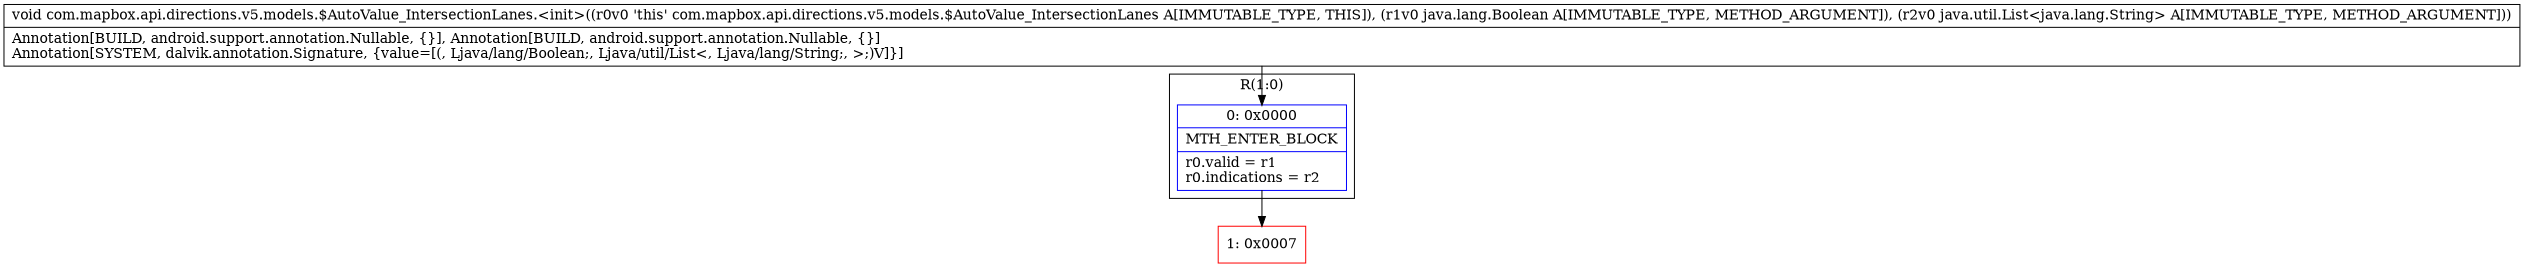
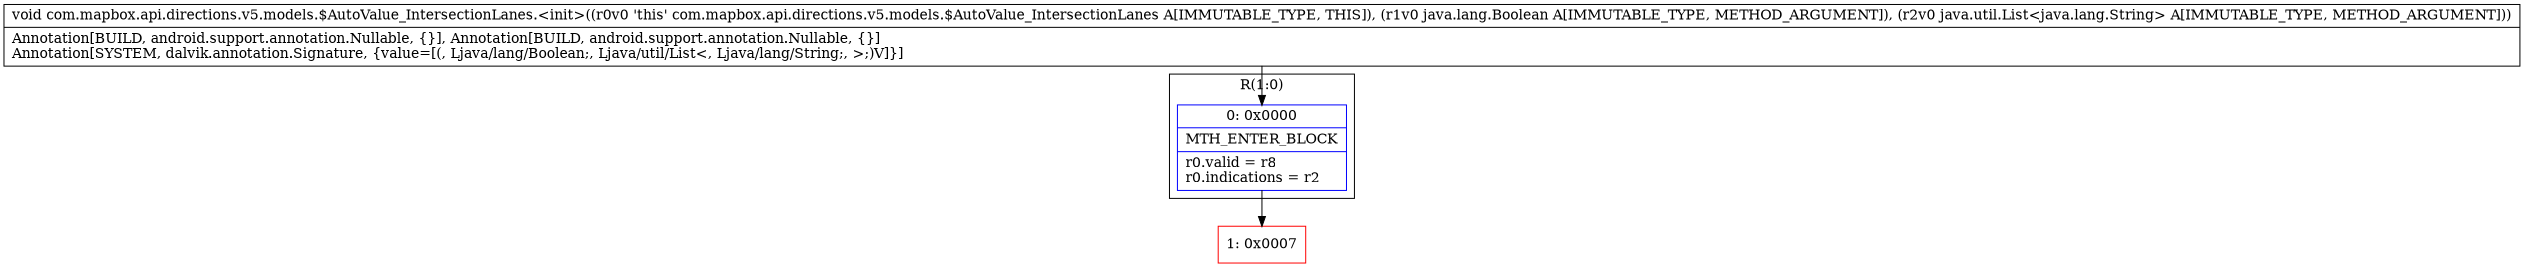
(1231, 163) -> (1231, 163)
